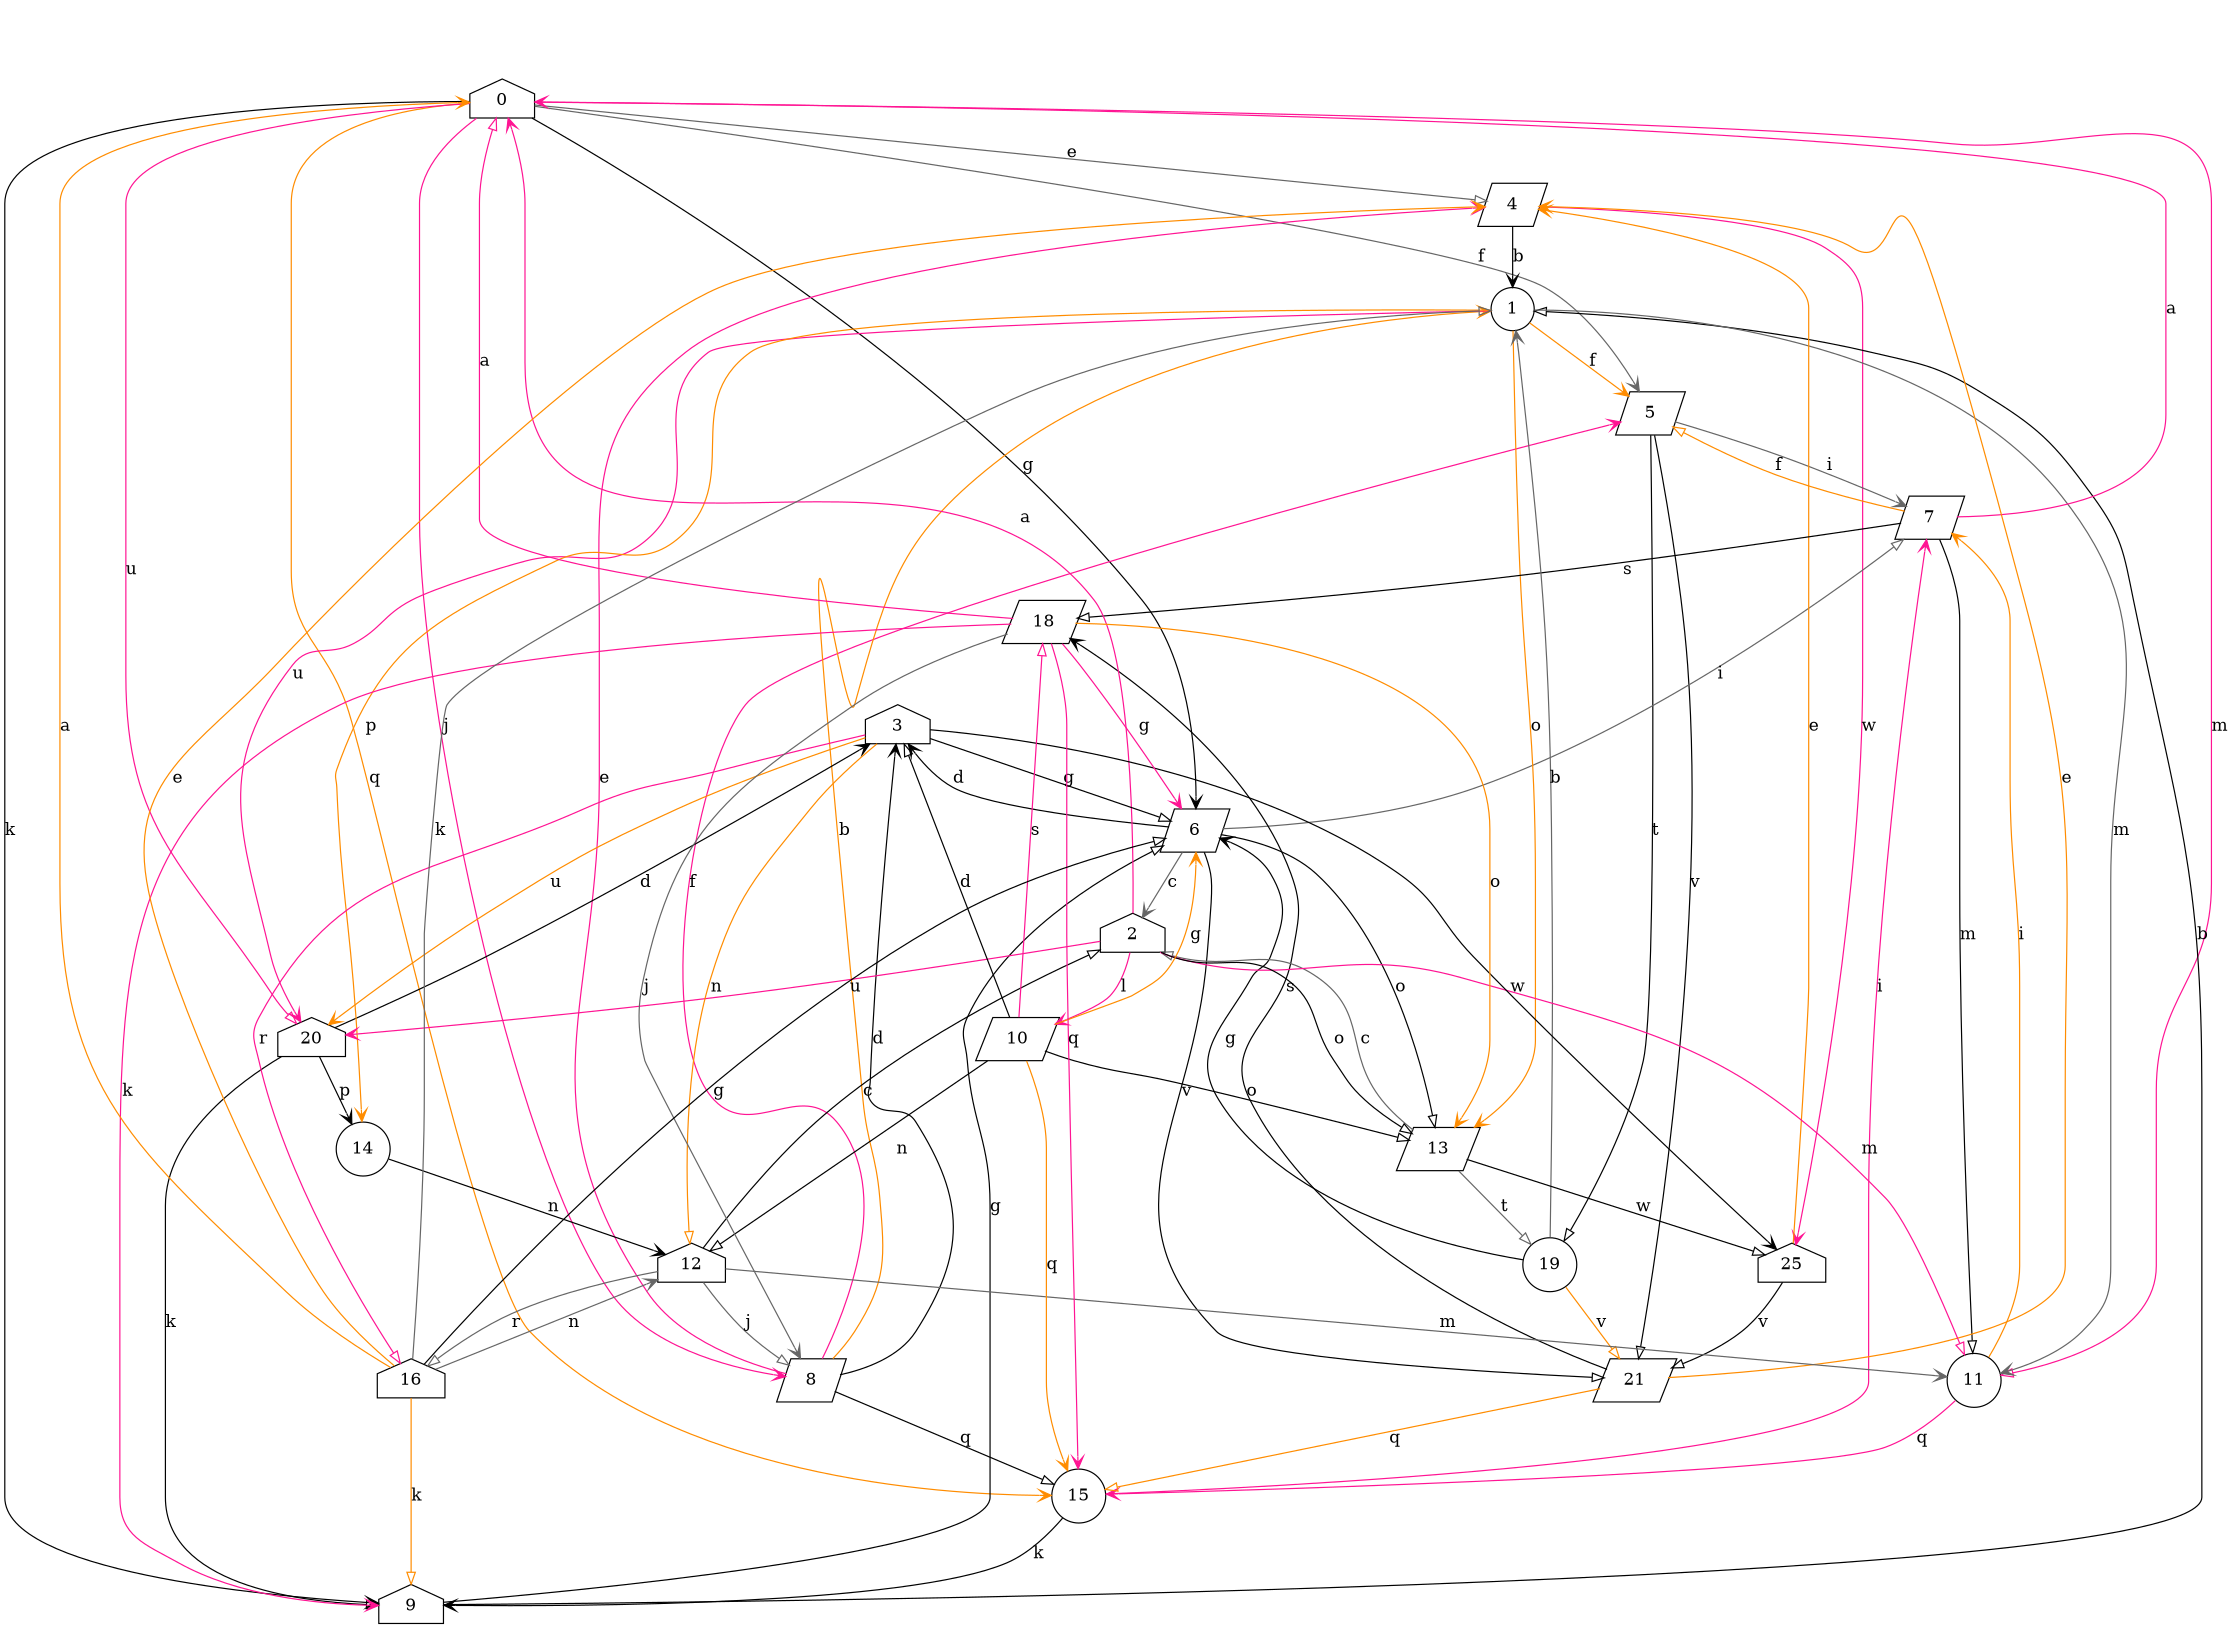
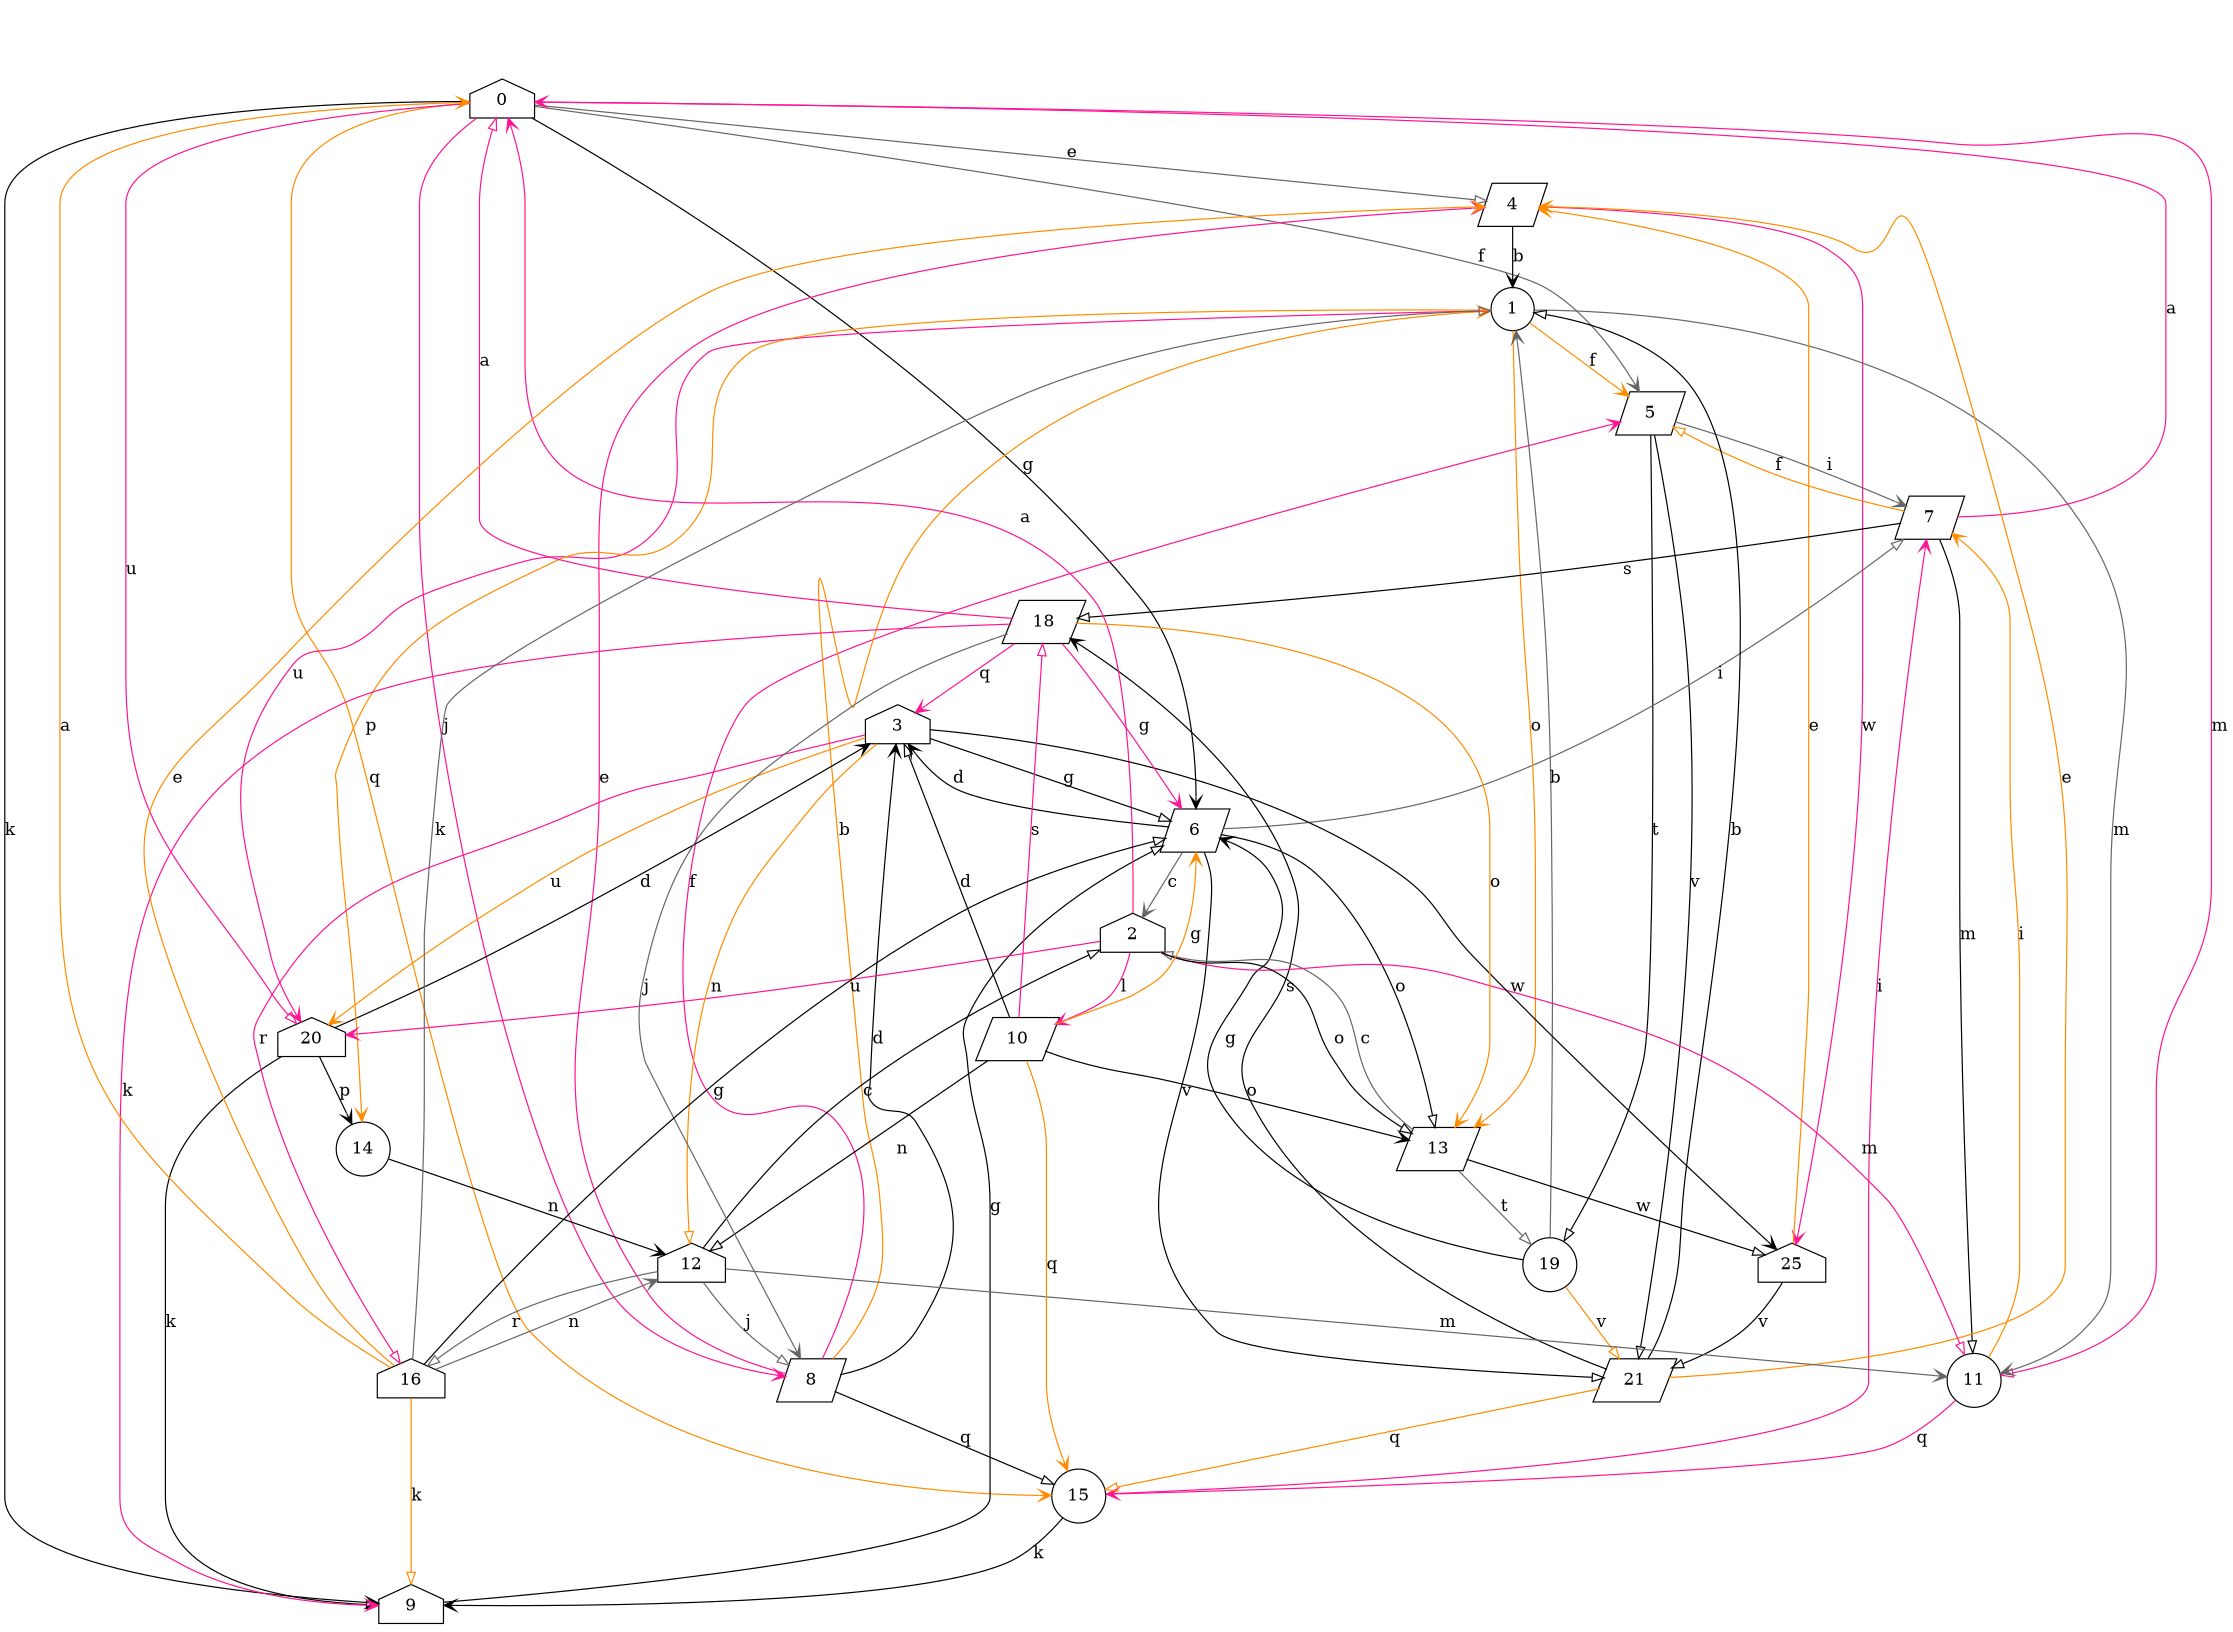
(1069, 1049) -> (970, 675)
(1230, 1095) -> (1230, 1095)
(2133, 1529) -> (1733, 790)
